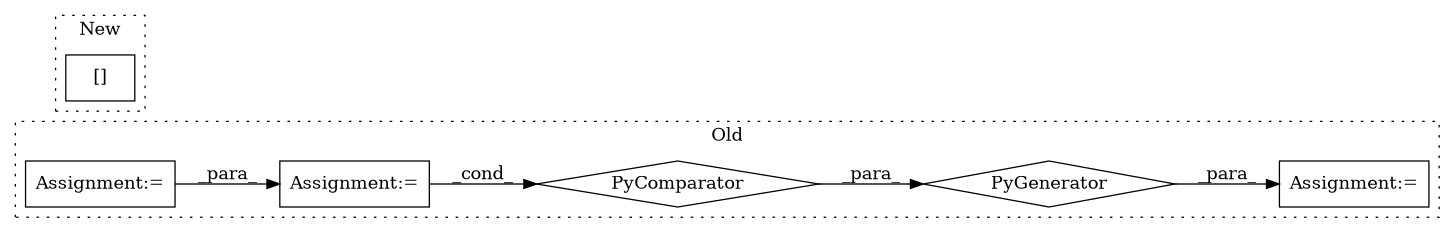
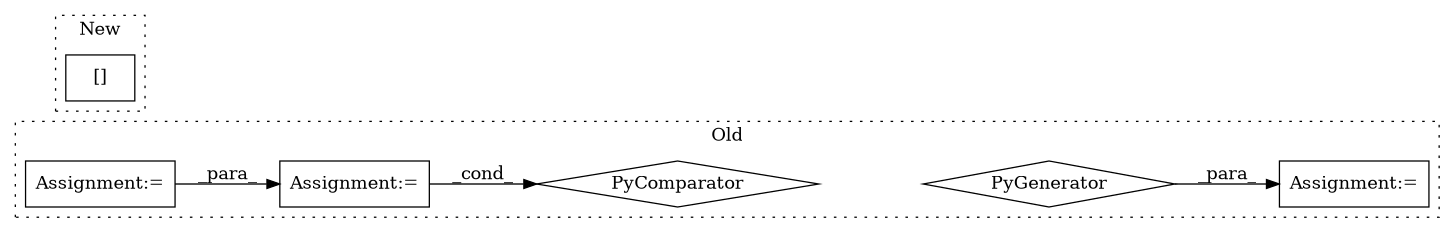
(864, 184) -> none
